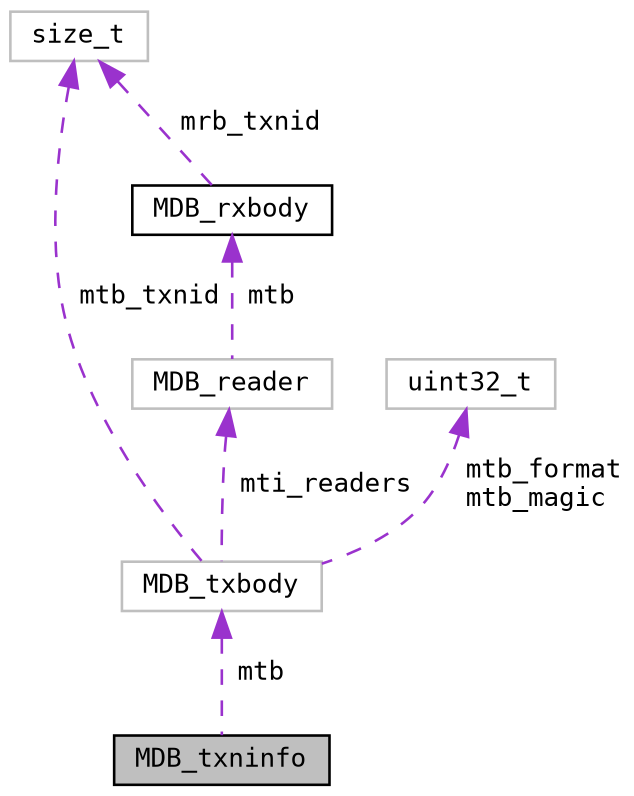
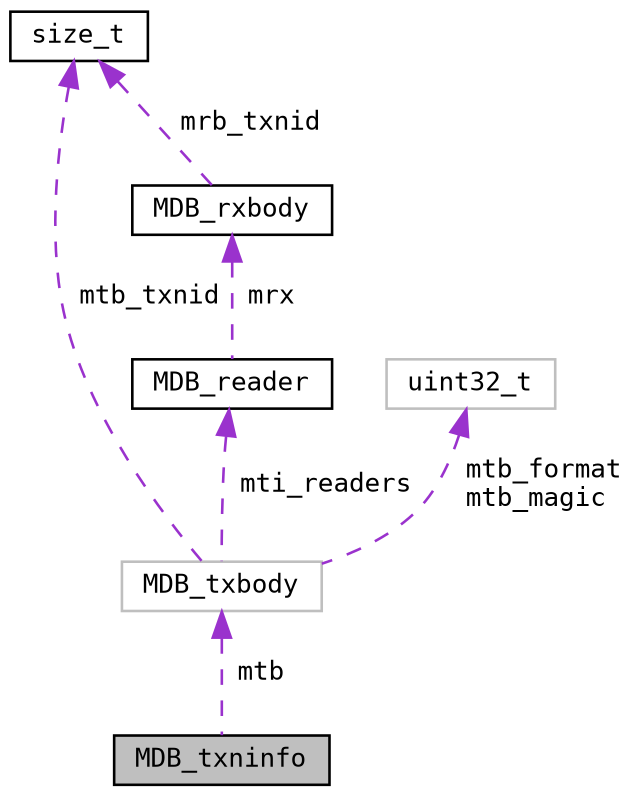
(79, 36) -> (79, 36)
(265, 297) -> (265, 297)
(232, 384) -> (232, 384)
